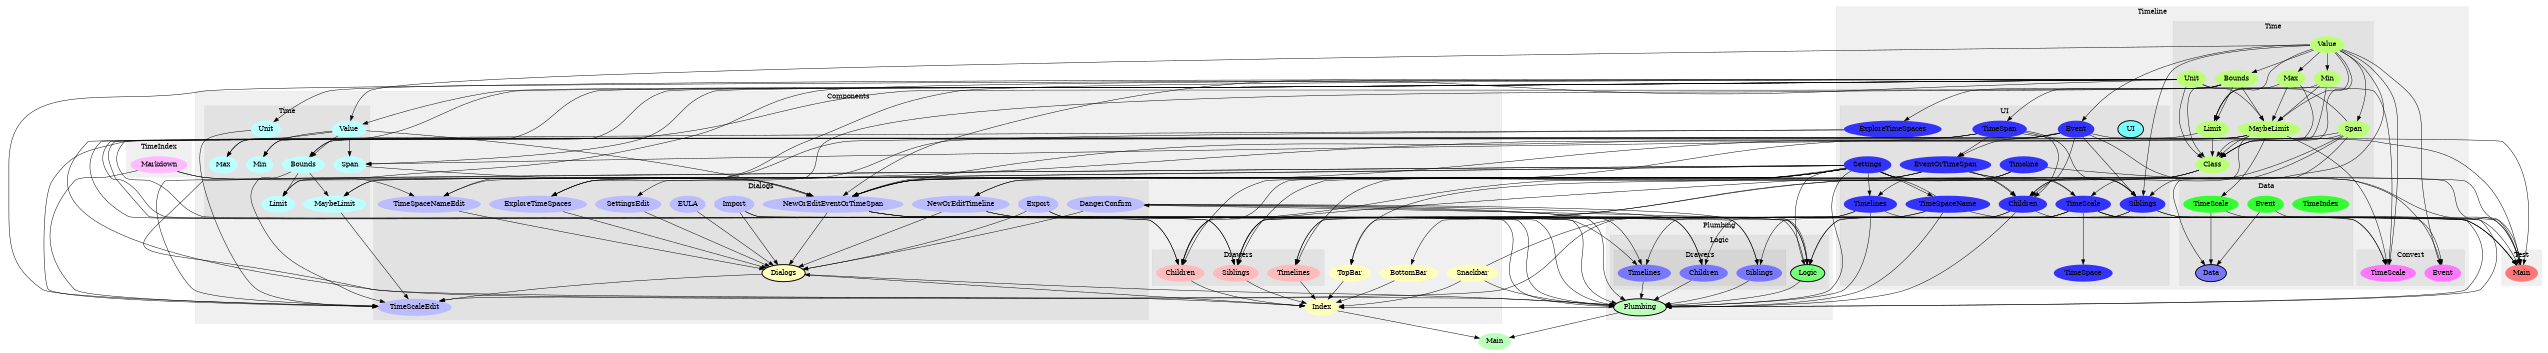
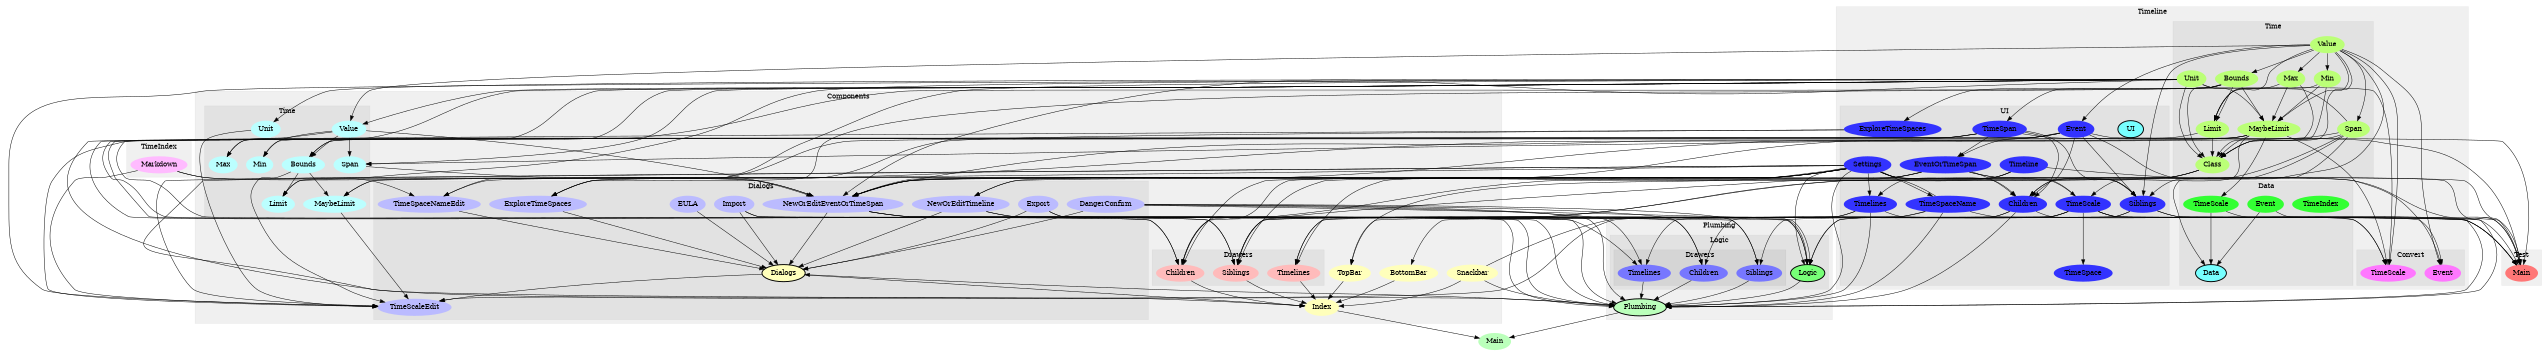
(628, 204) -> none
(1491, 212) -> (1491, 211)
(2211, 273) -> (2211, 273)
(1479, 307) -> none
